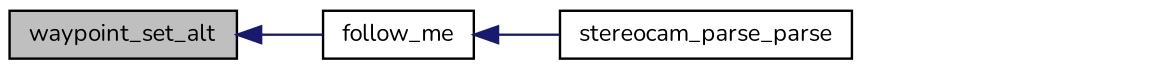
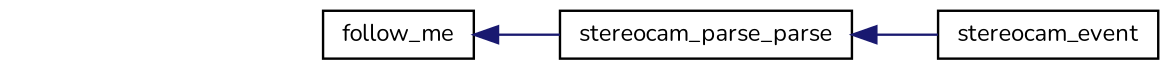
(123, 35) -> none
none -> (1048, 35)
